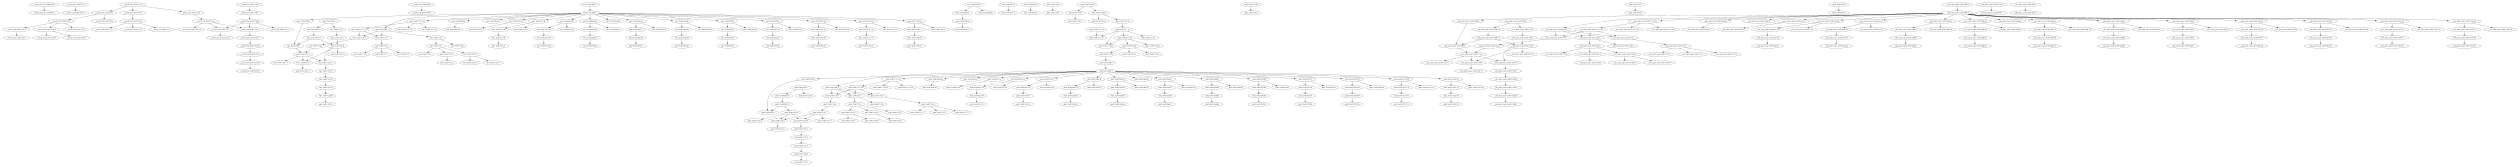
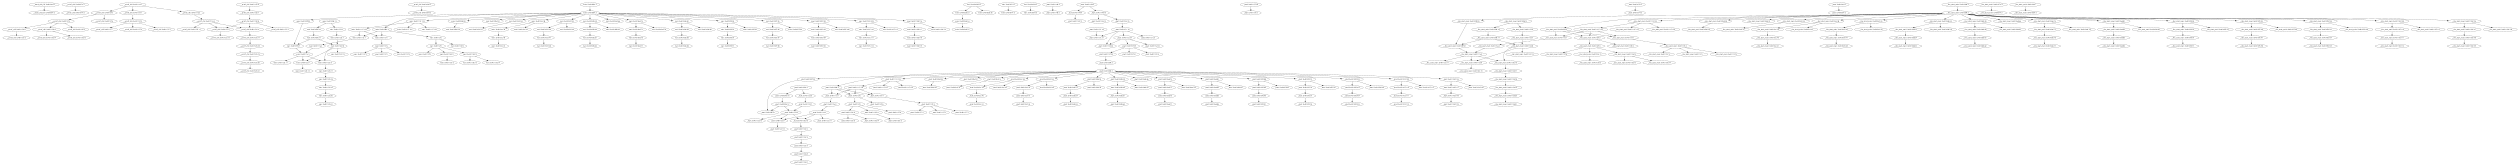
none -> (805, 104)
